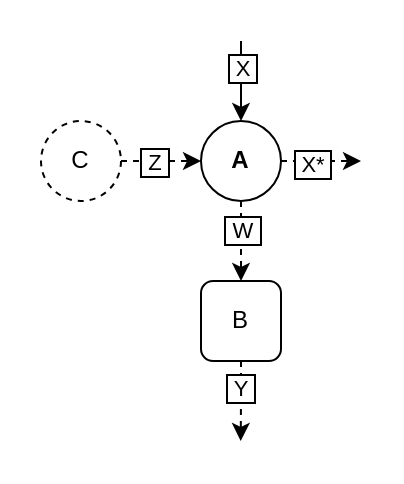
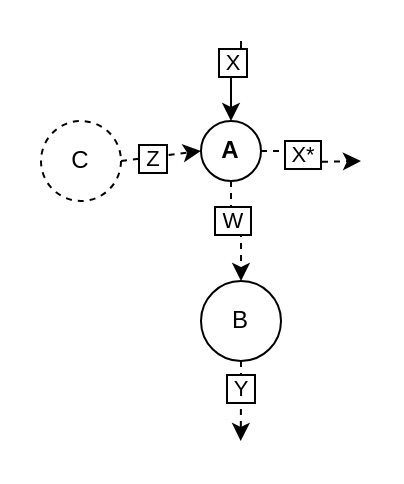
(241, 161) -> (231, 151)
(241, 321) -> (241, 321)
